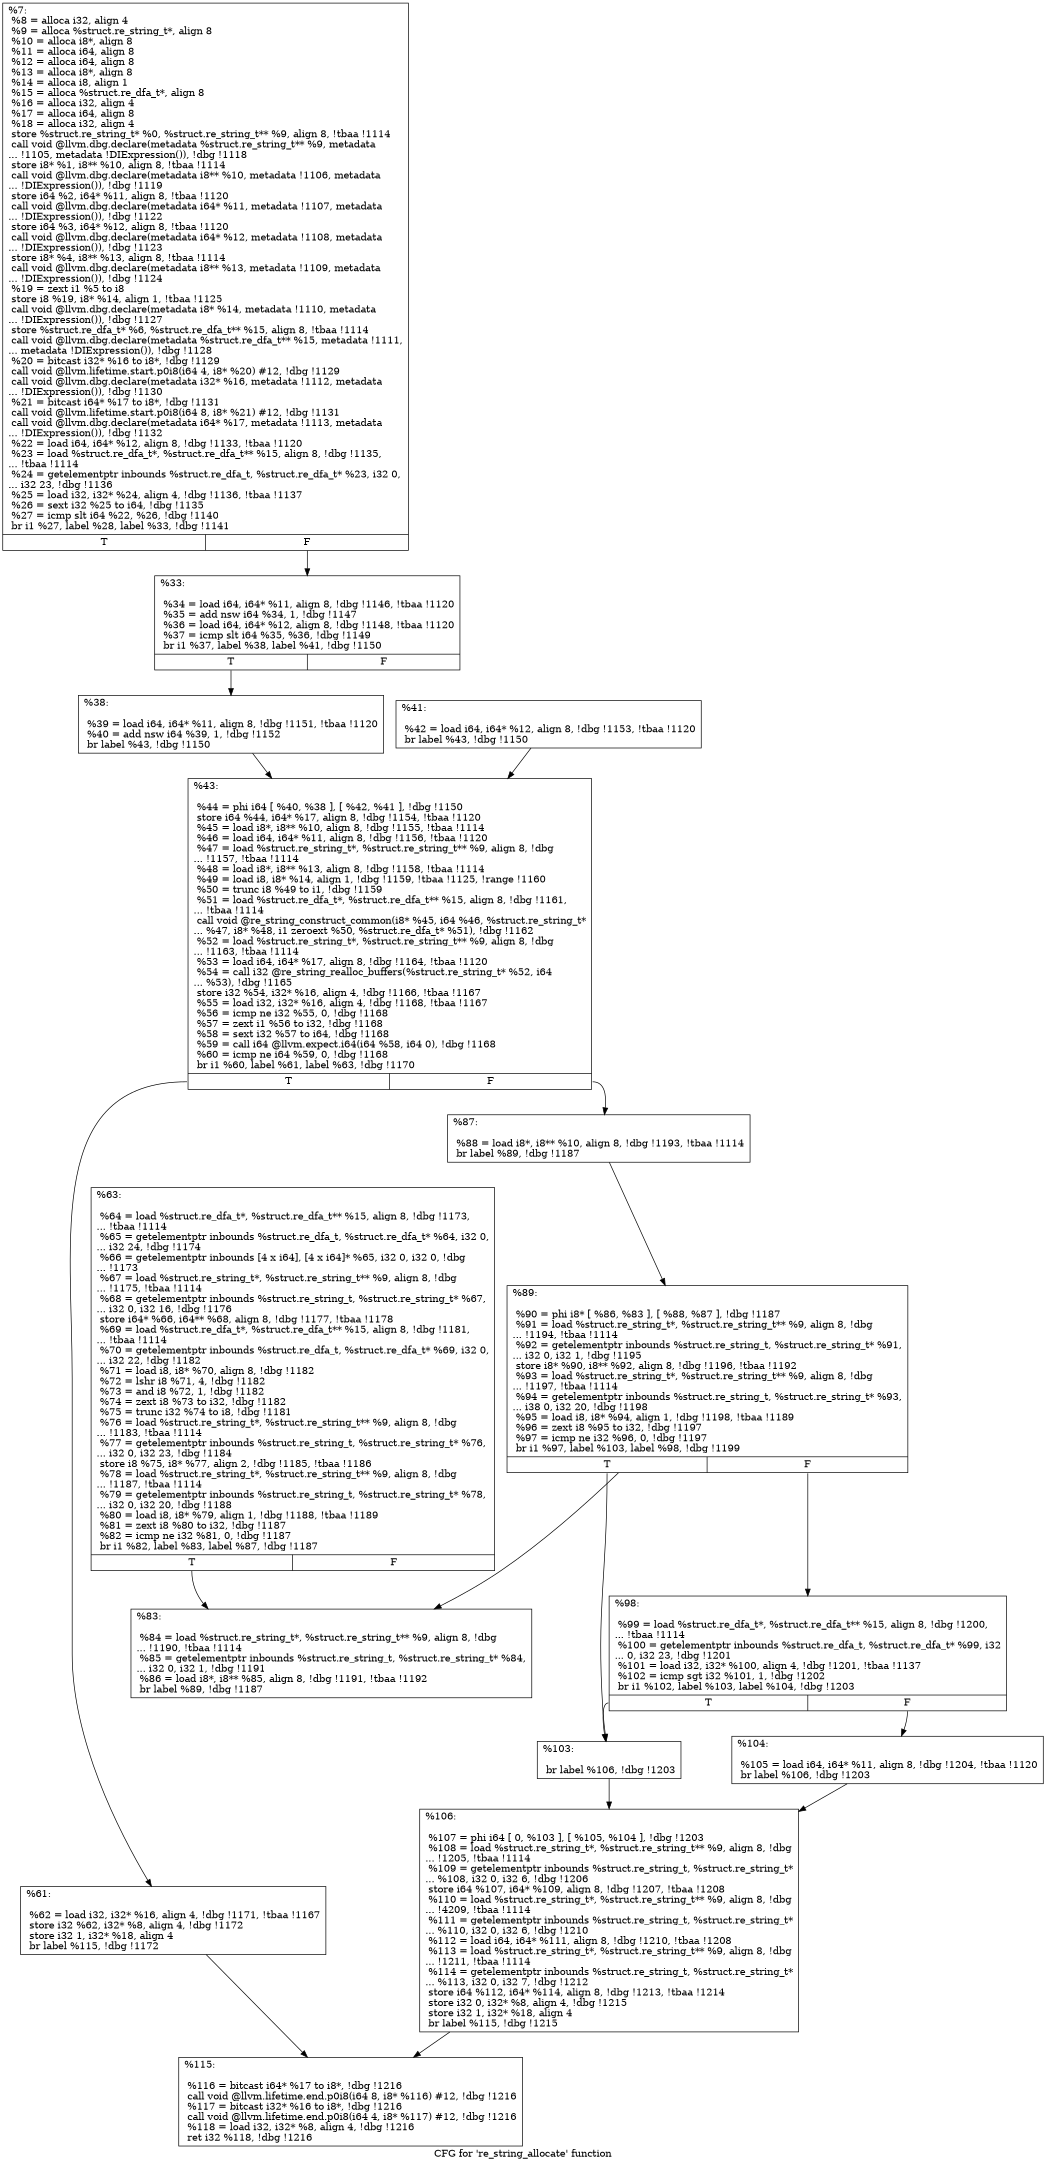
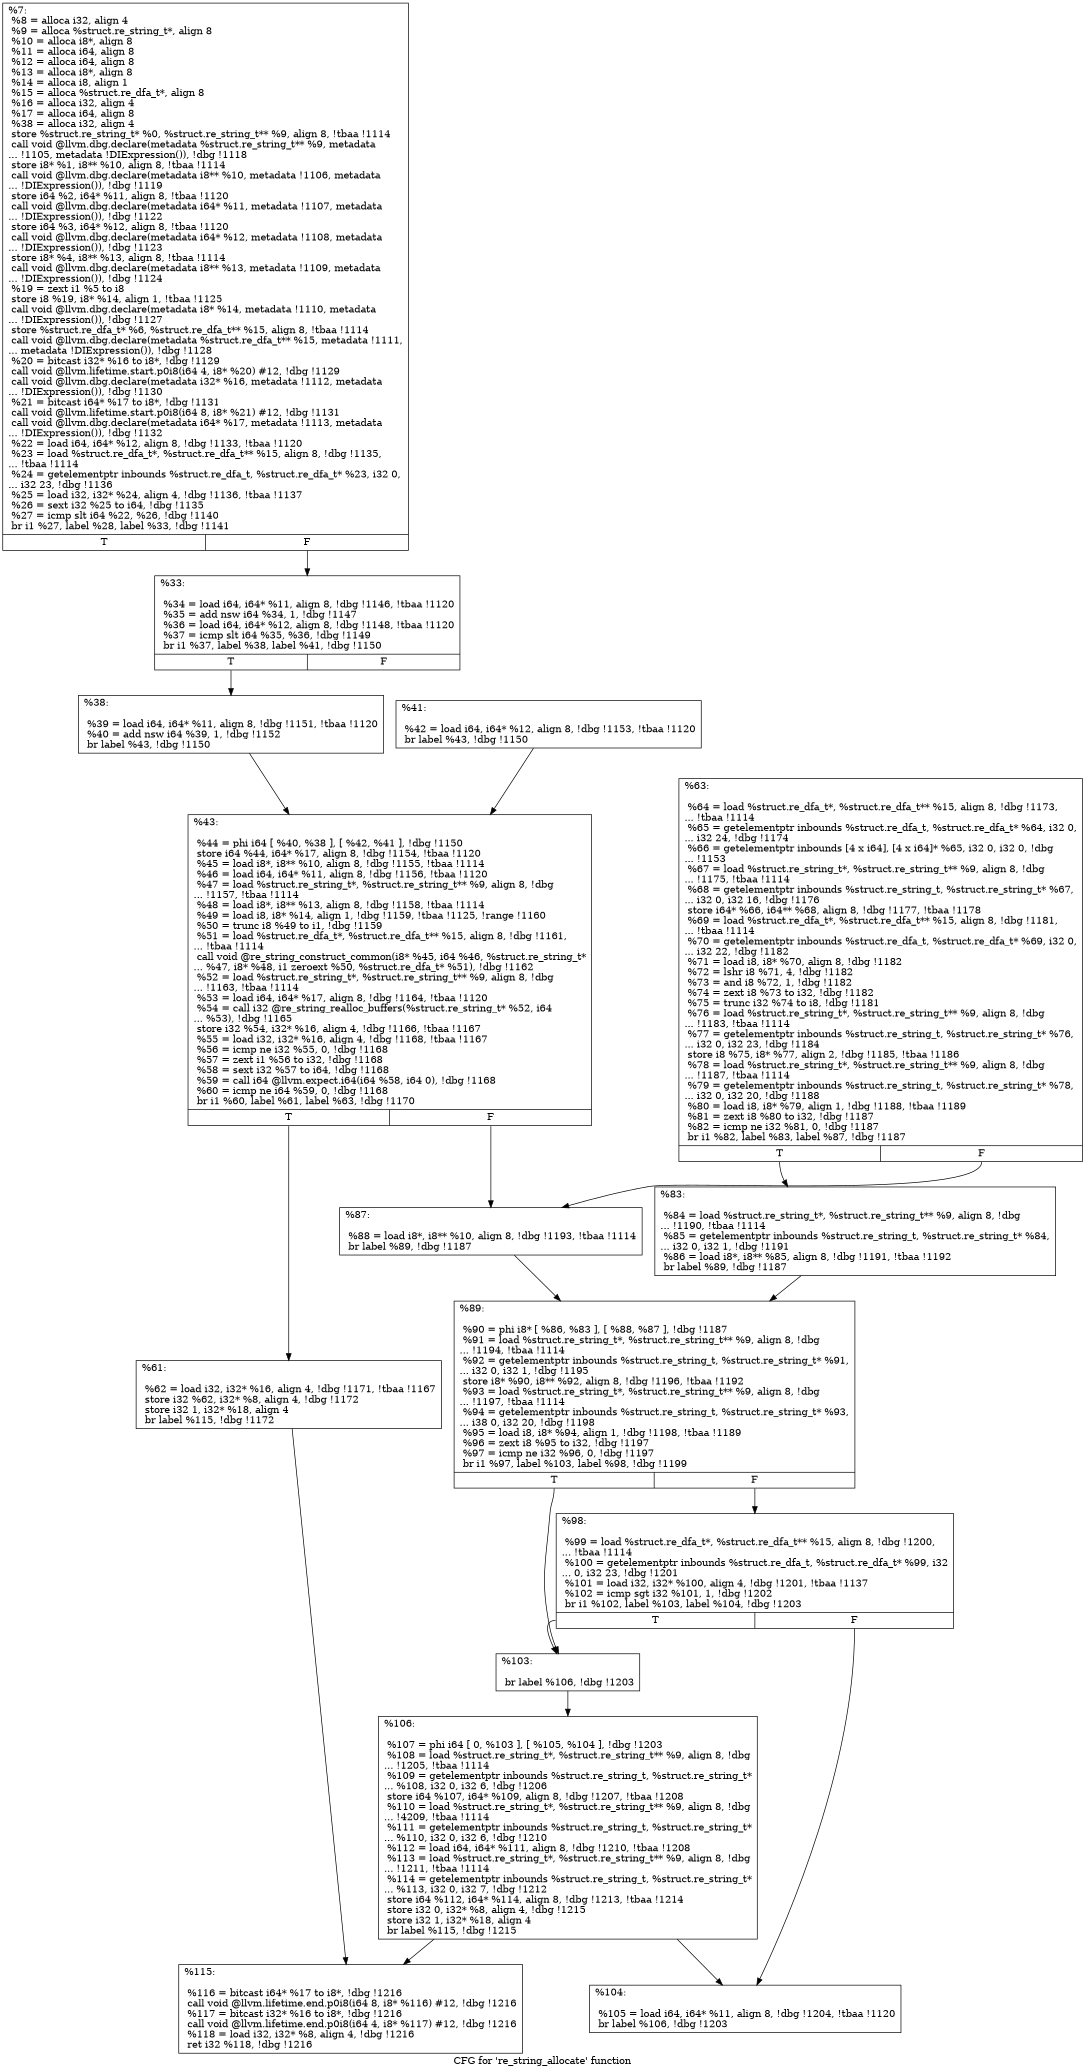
(72, 124) -> (72, 124)
none -> (777, 1186)
(118, 1268) -> (705, 859)
(534, 1546) -> (788, 1286)
(826, 1796) -> (697, 1960)
